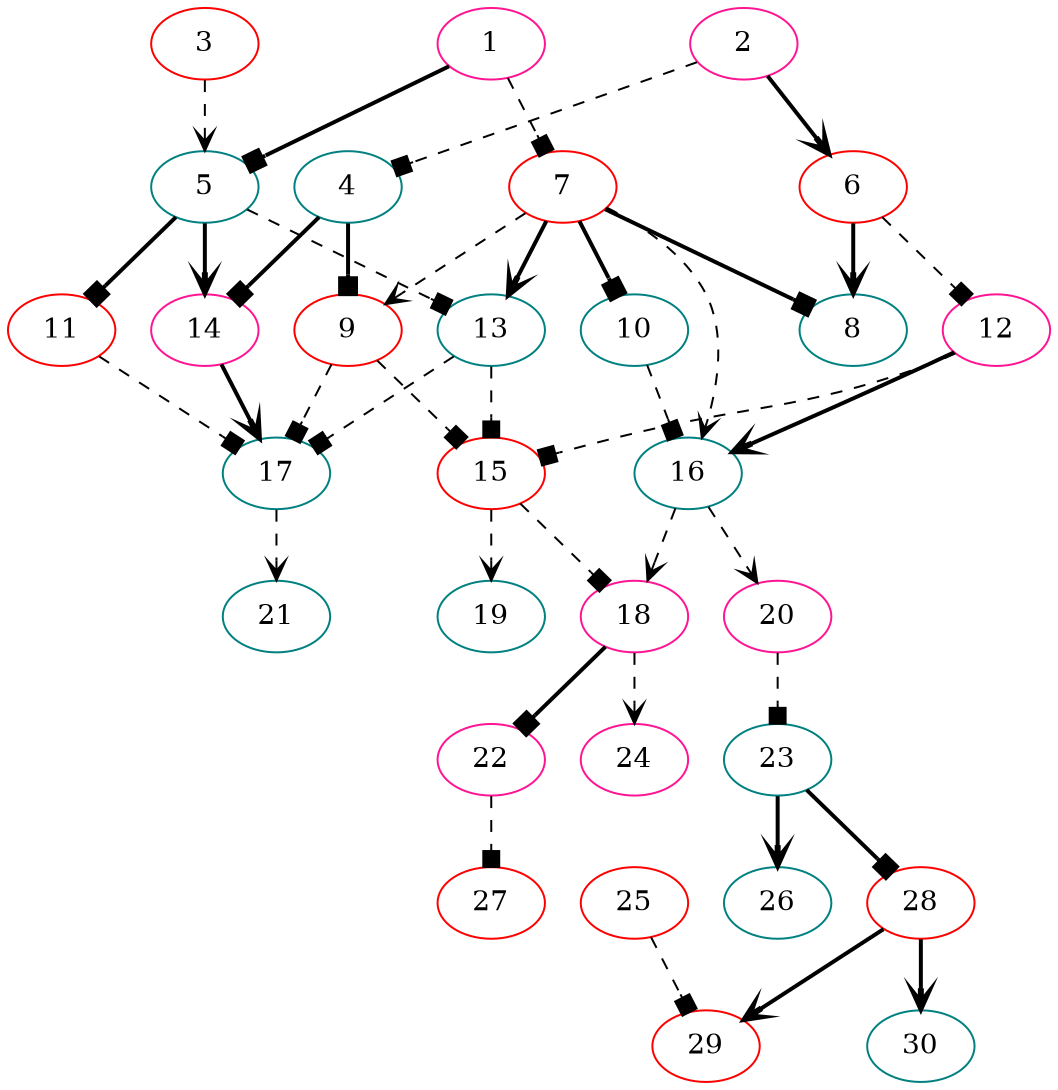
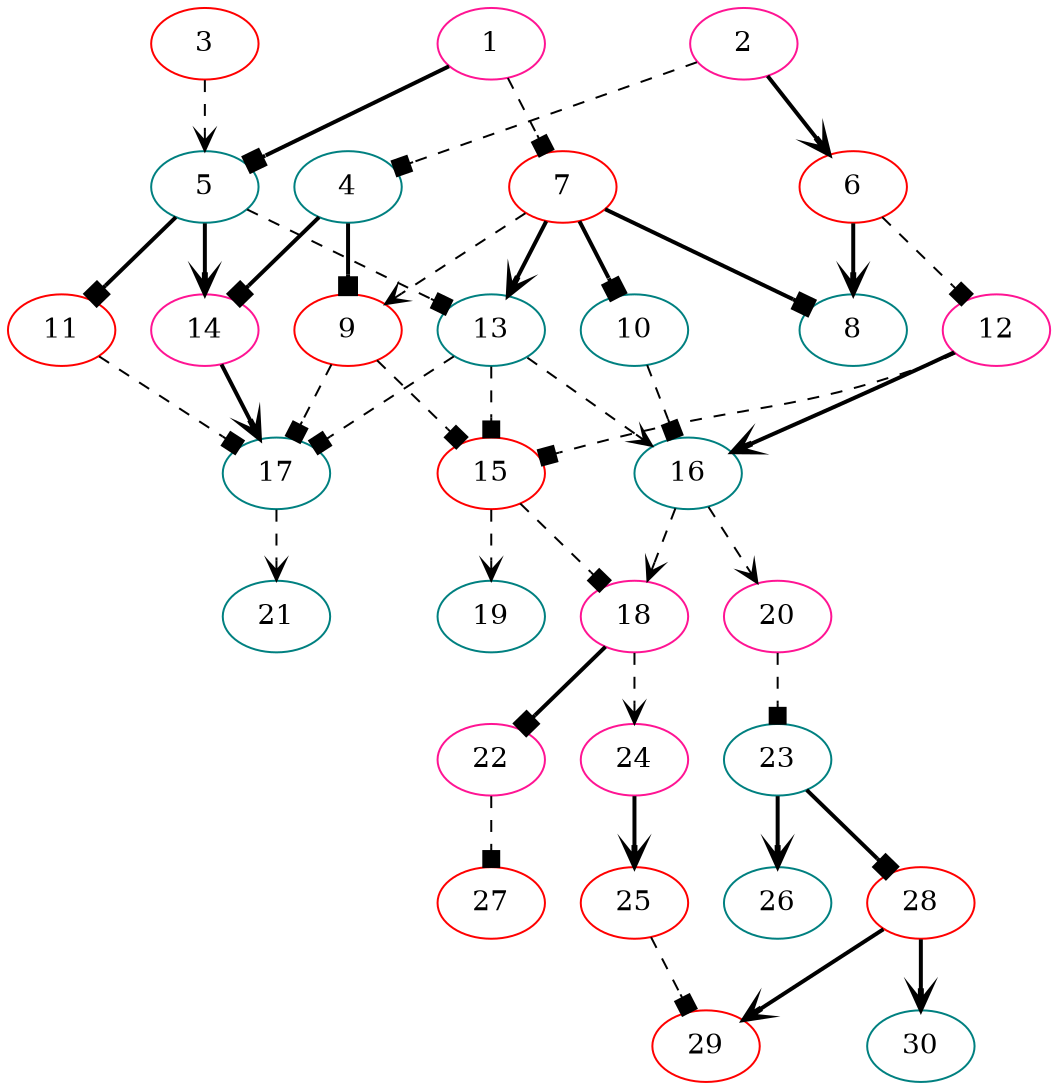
(704, 292) -> (581, 396)
none -> (634, 822)
